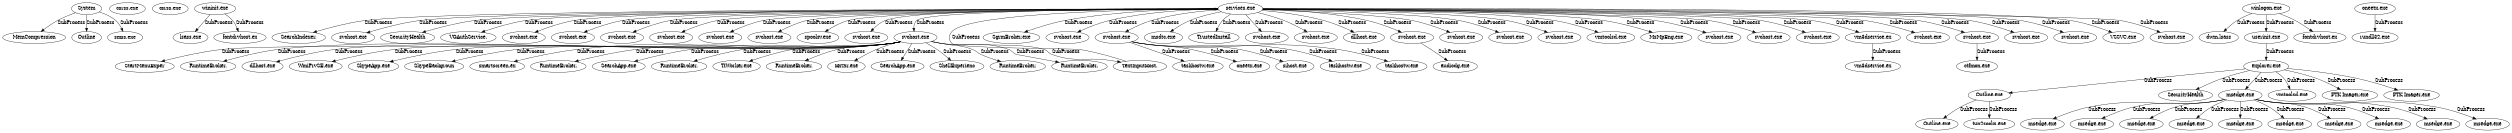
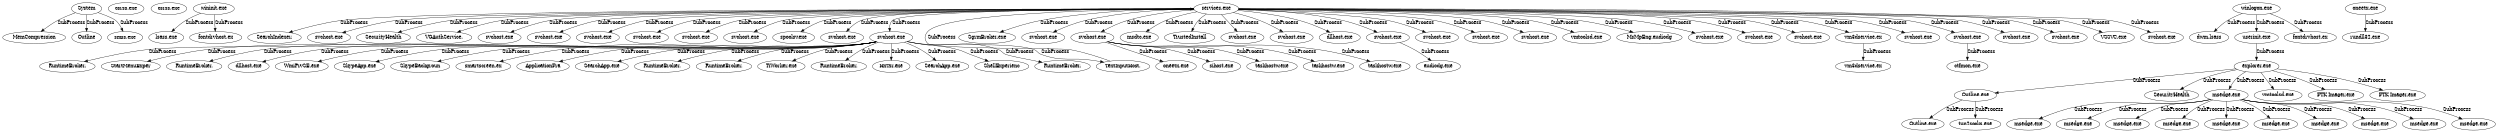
(1666, 38) -> (1649, 38)
none -> (543, 66)
